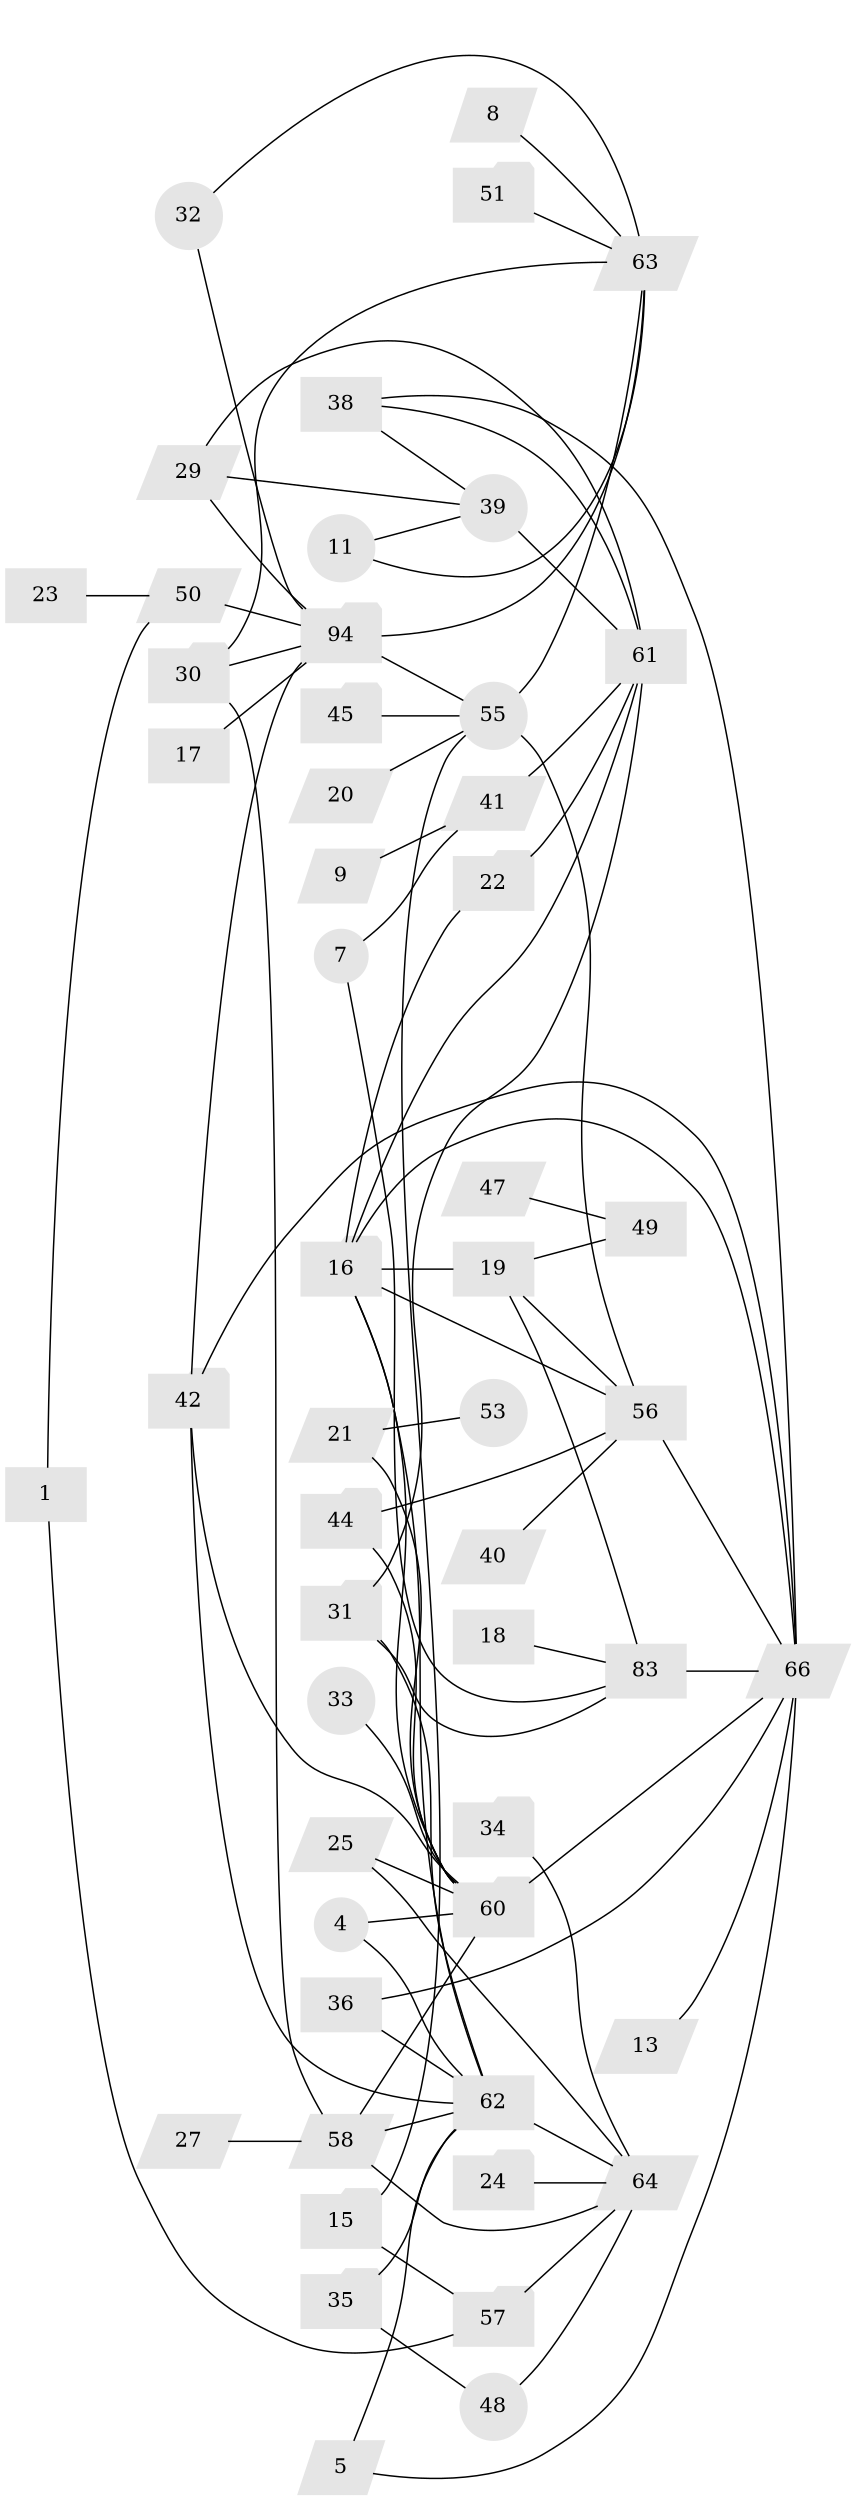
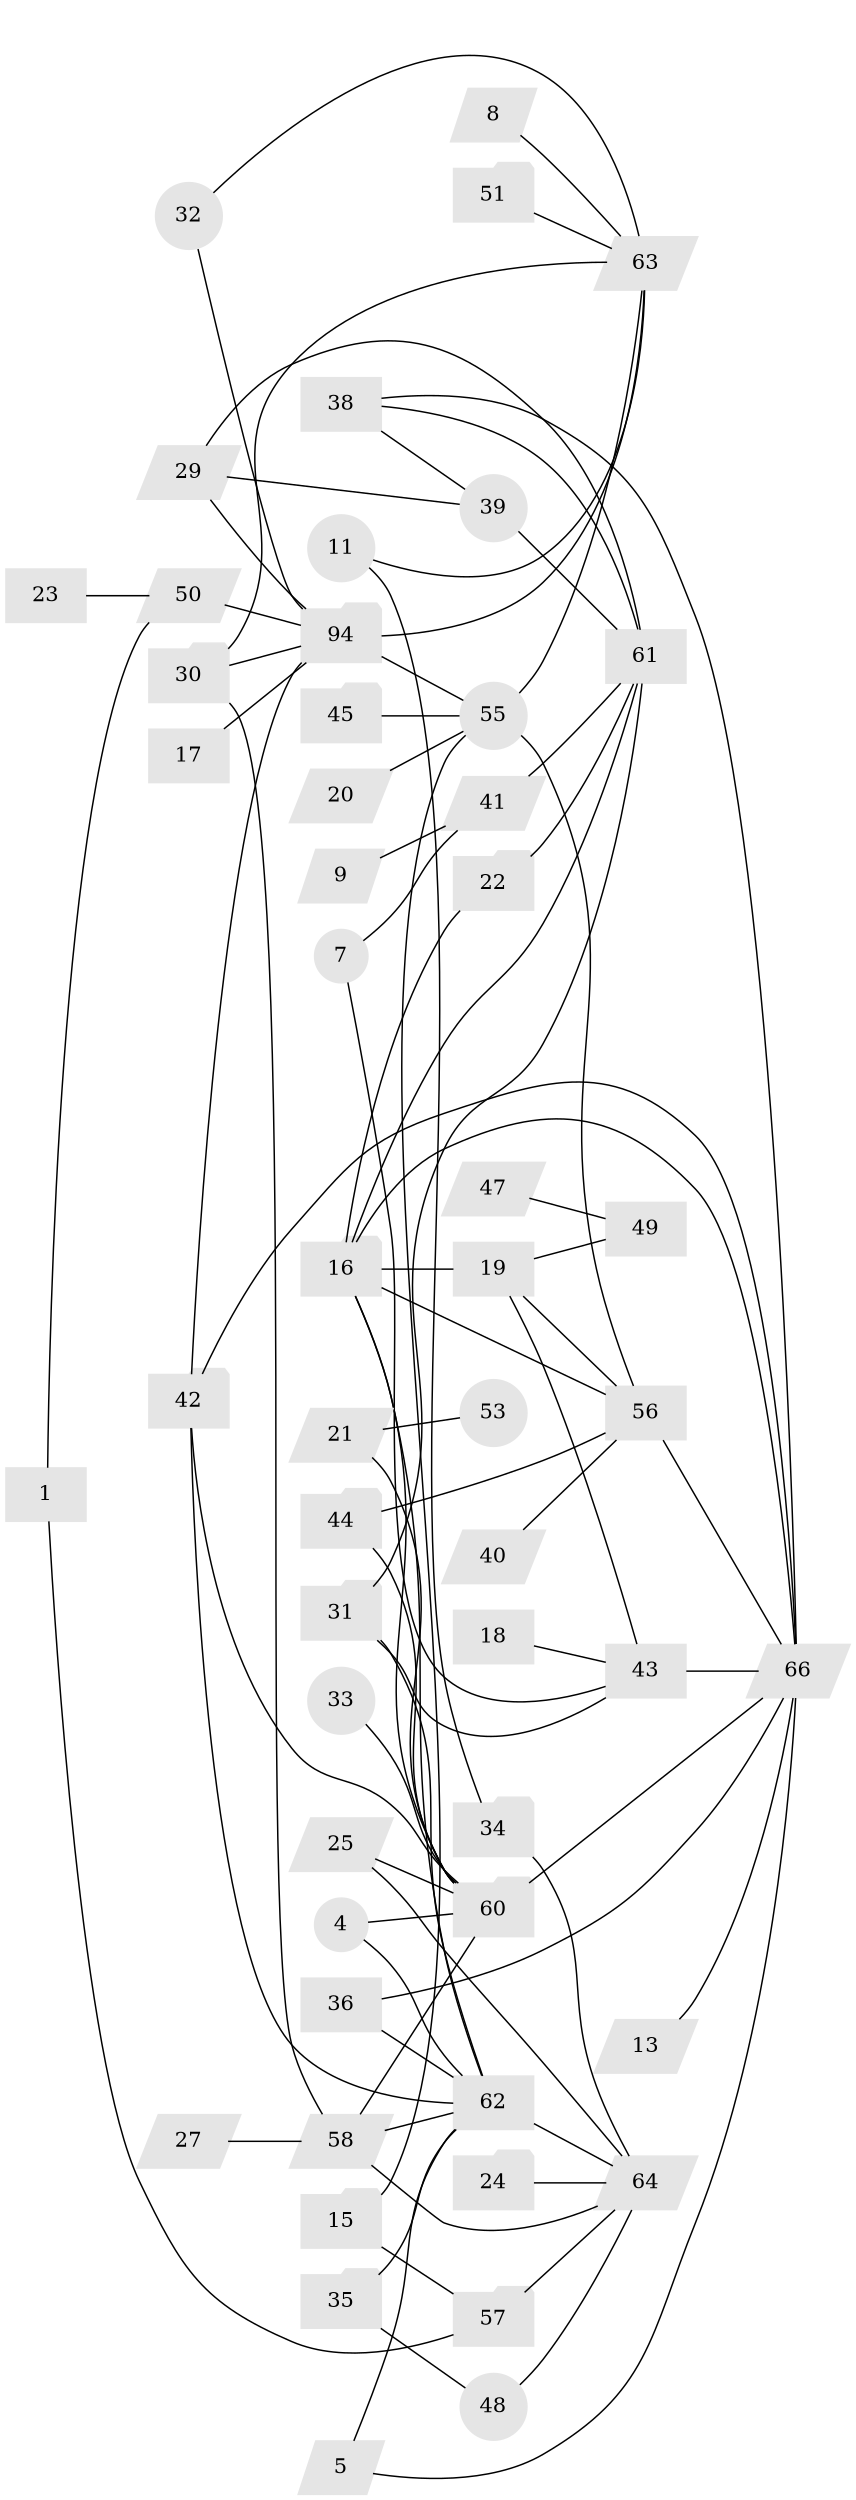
(417, 528) -> (436, 1213)
(646, 1671) -> (646, 1671)
